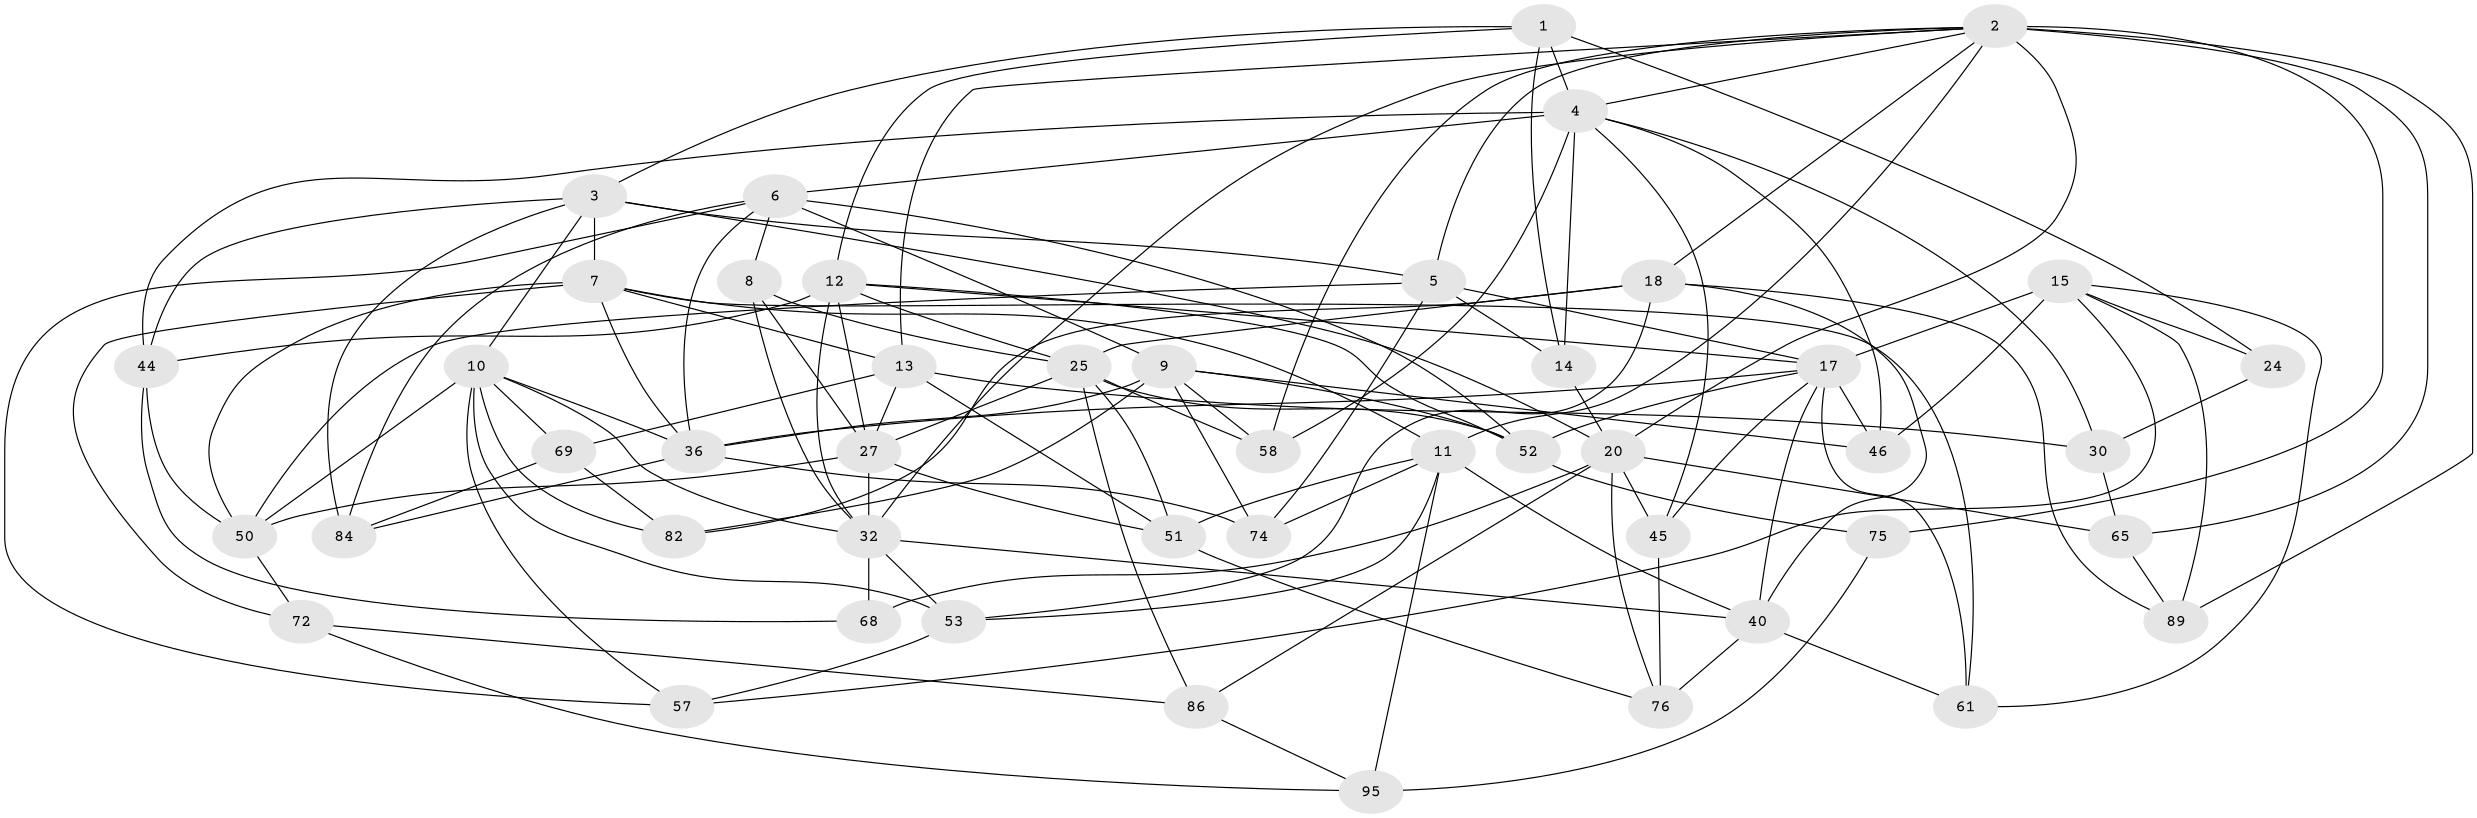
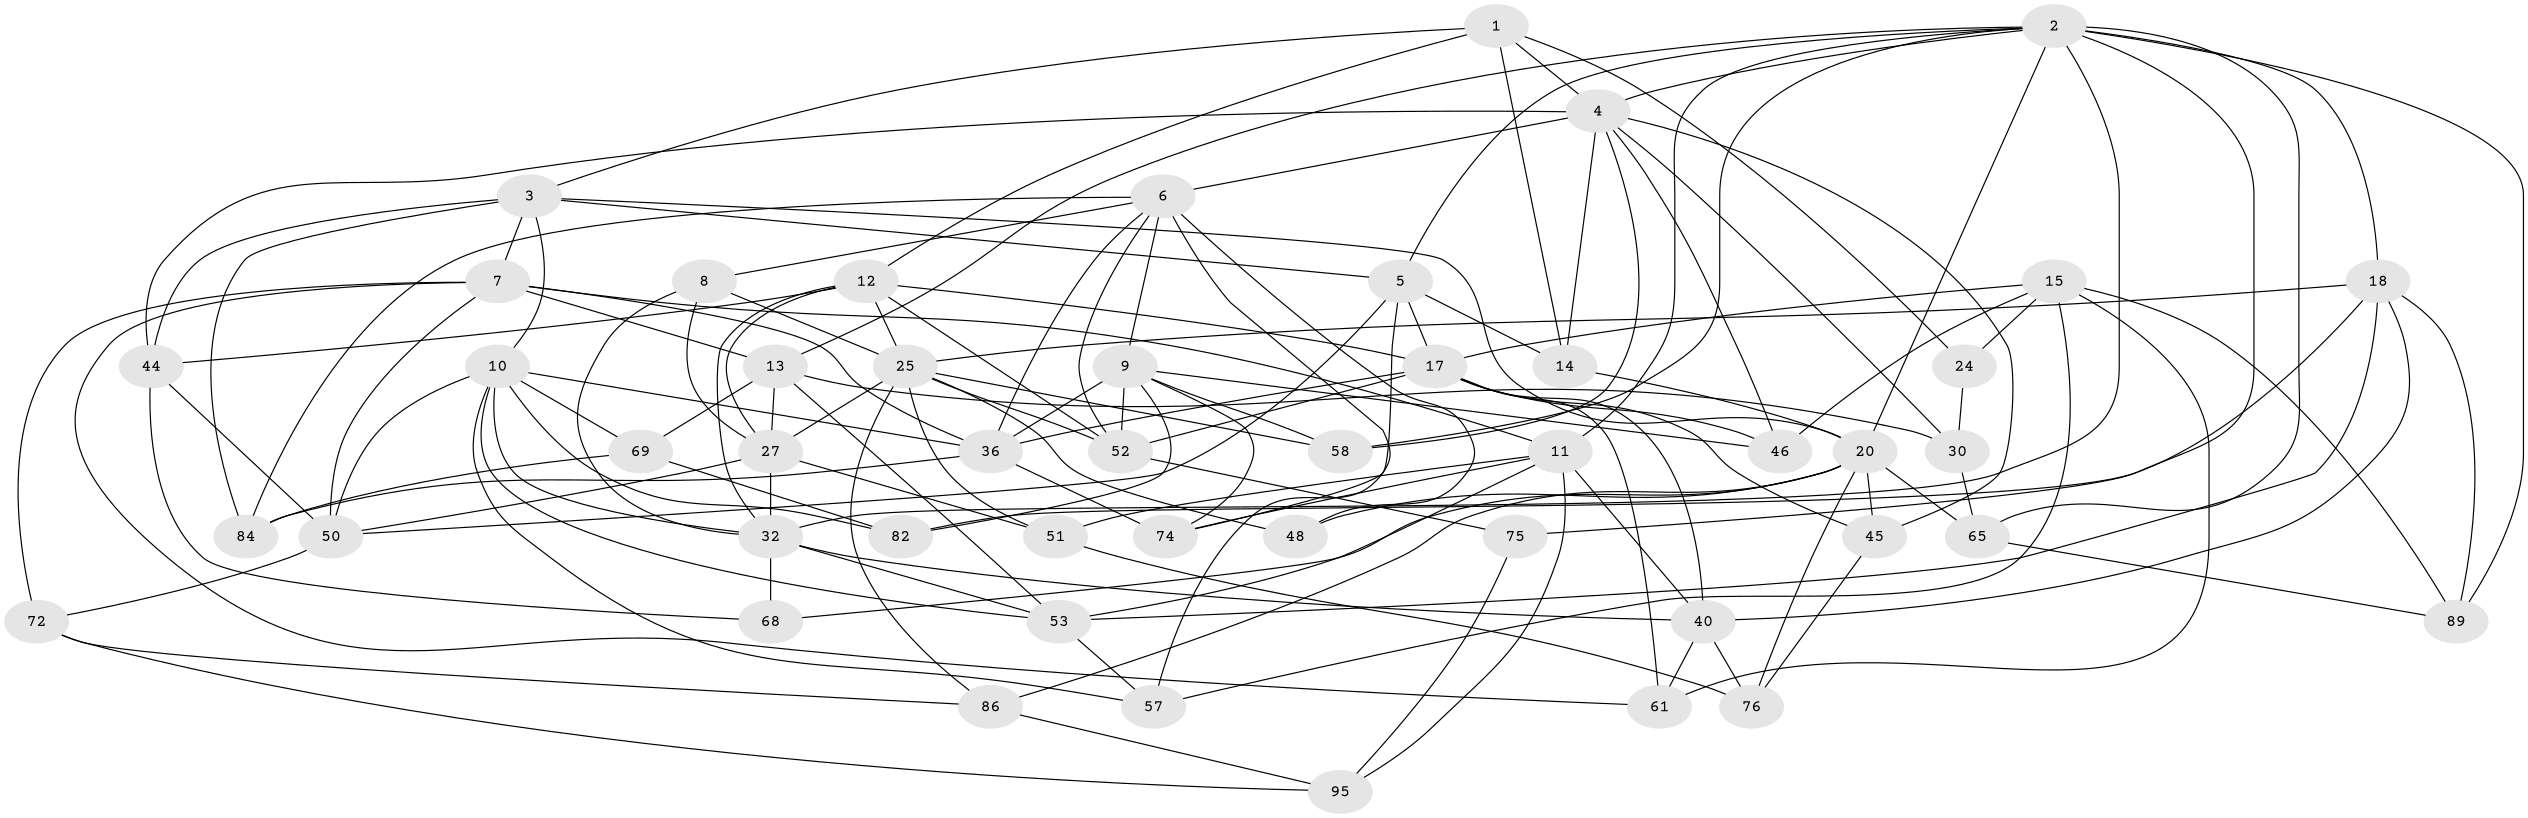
(1028, 444) -> (906, 482)
none -> (1295, 537)
